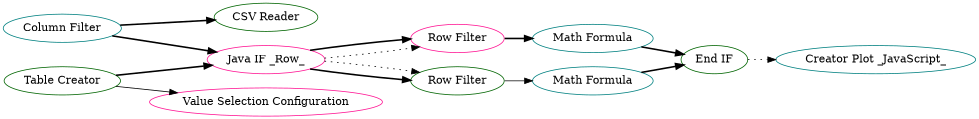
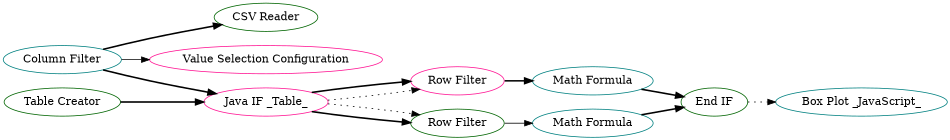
(266, 60) -> (266, 102)
(876, 60) -> (861, 102)
(143, 89) -> (131, 60)
